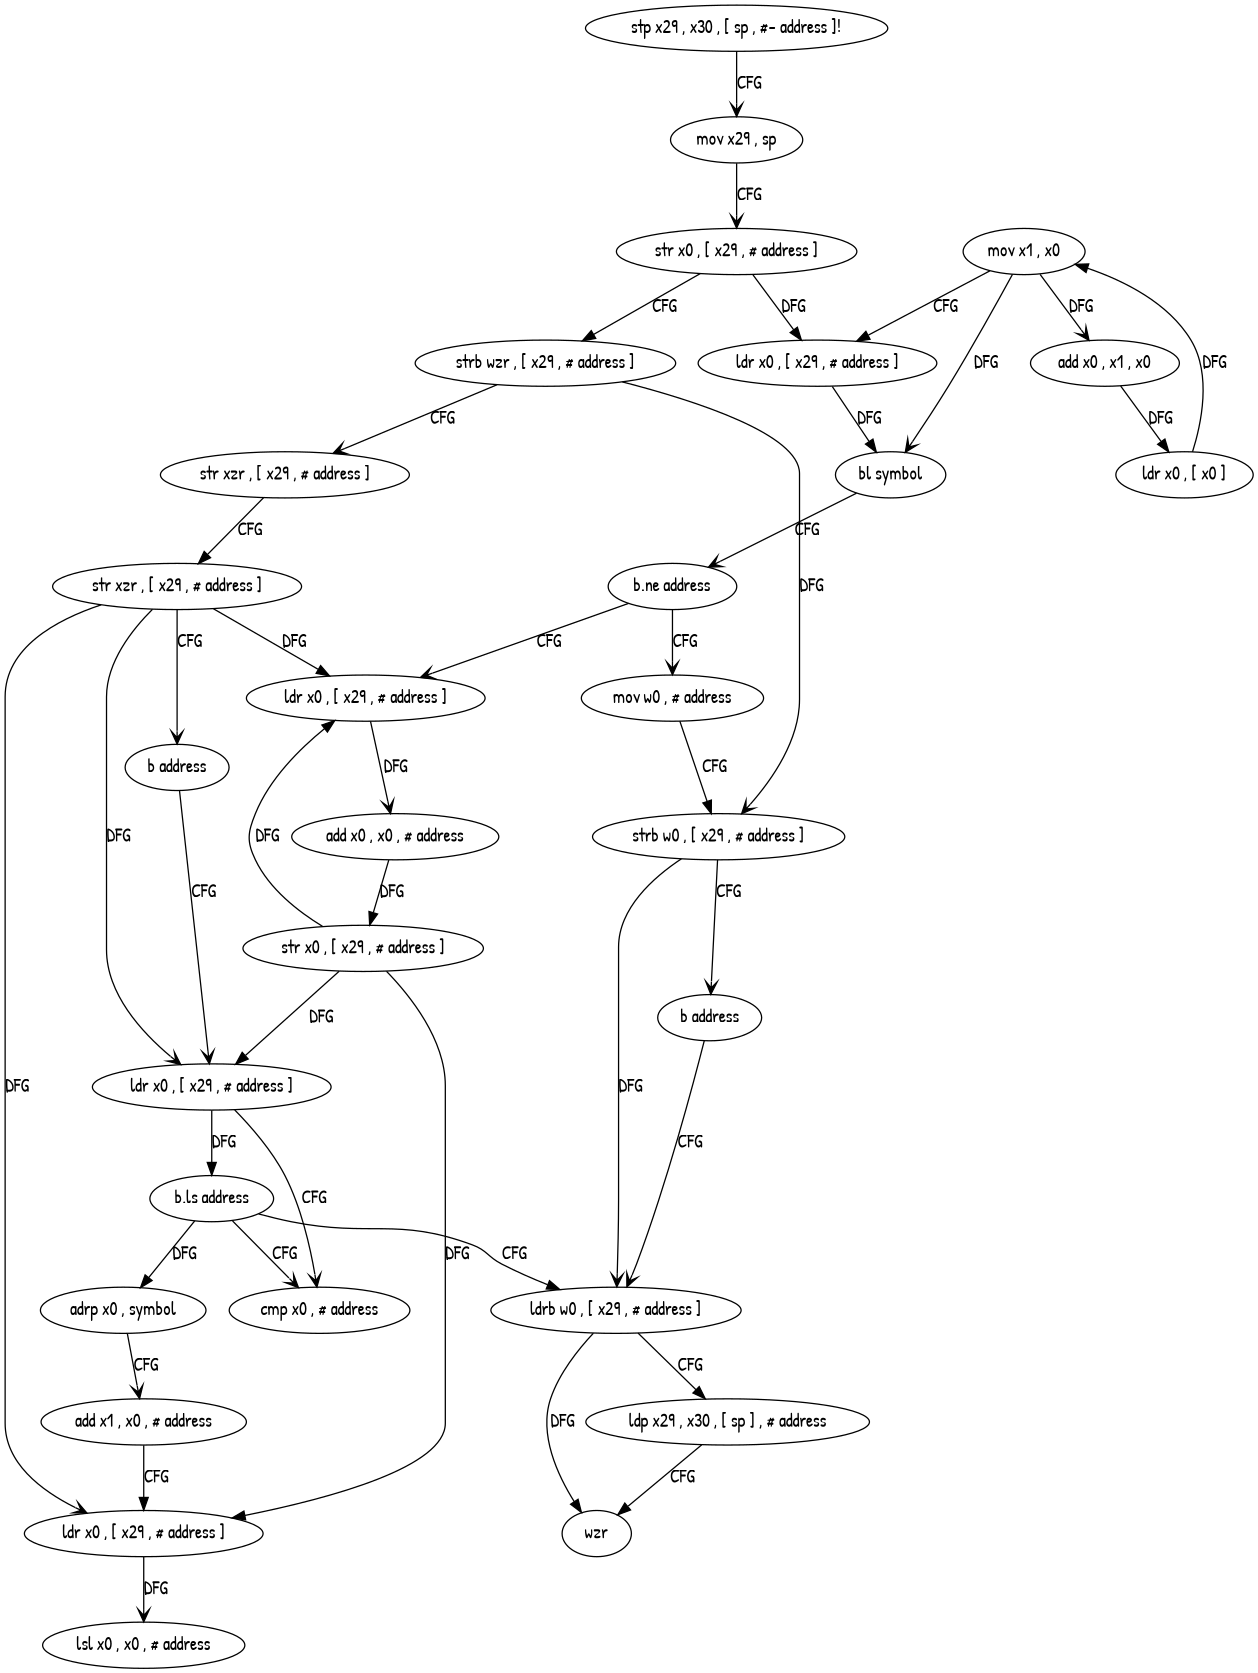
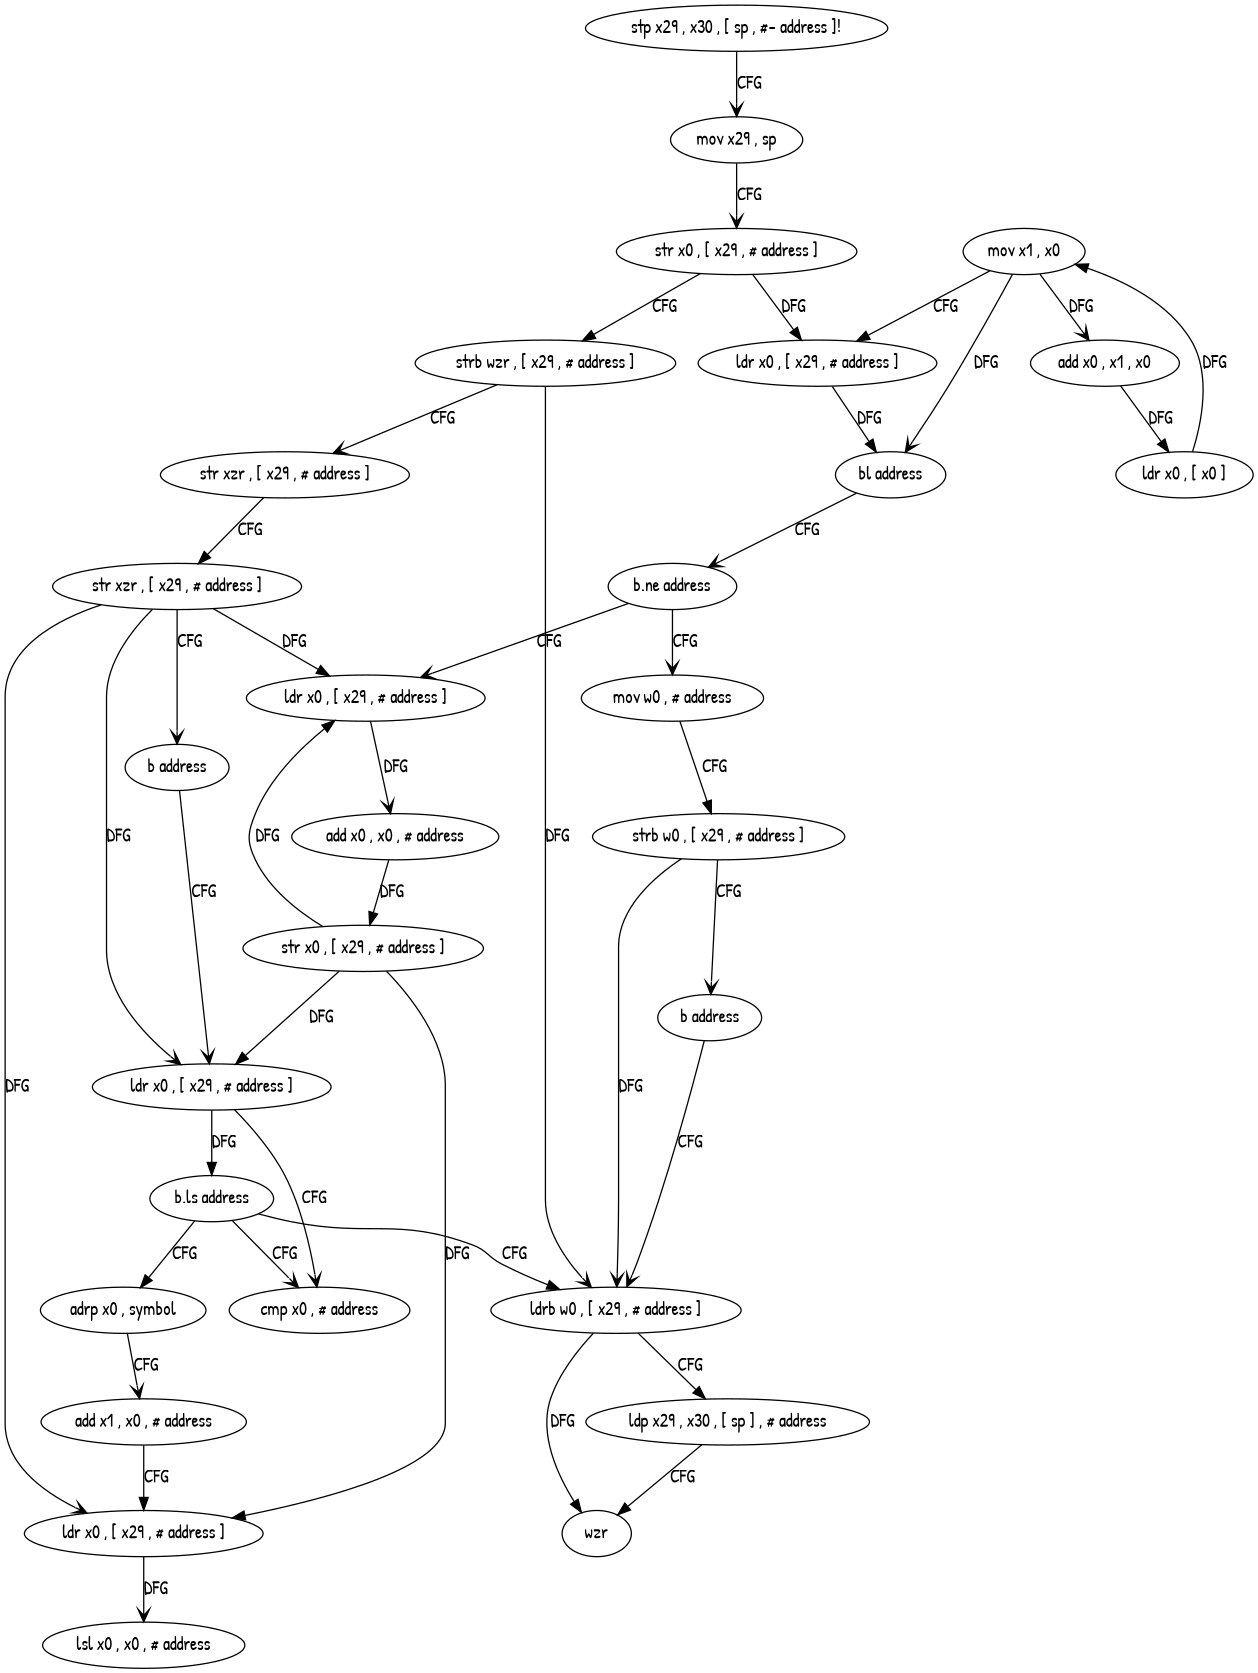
(891, 475) -> (891, 475)
(800, 542) -> (545, 837)
(185, 1254) -> (185, 1254)
